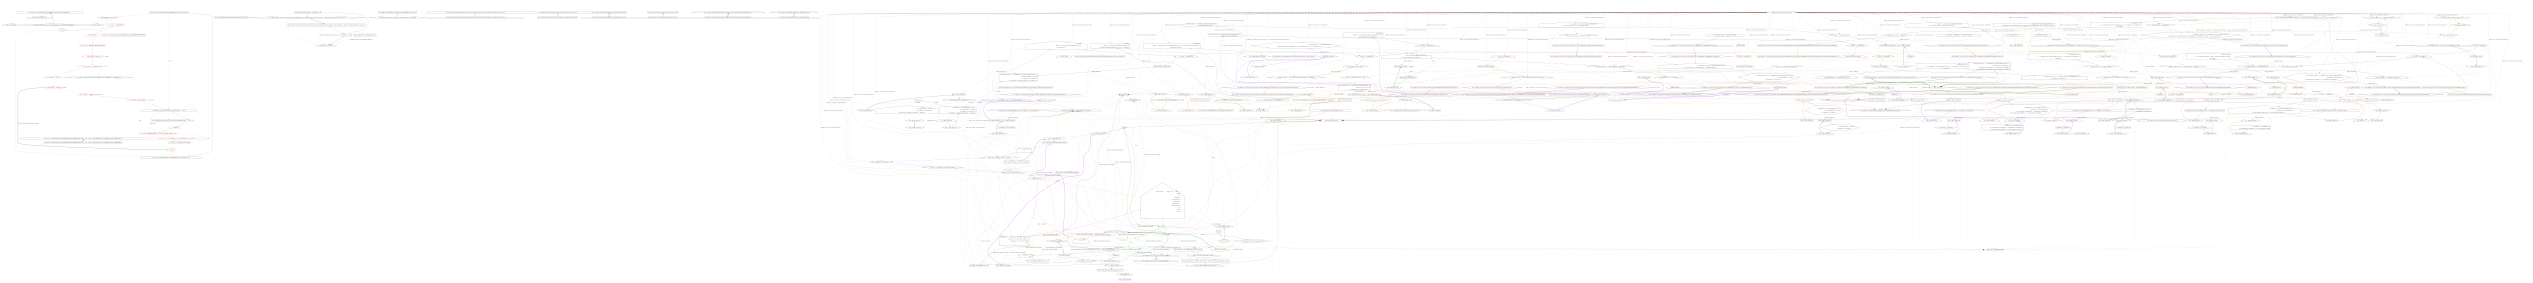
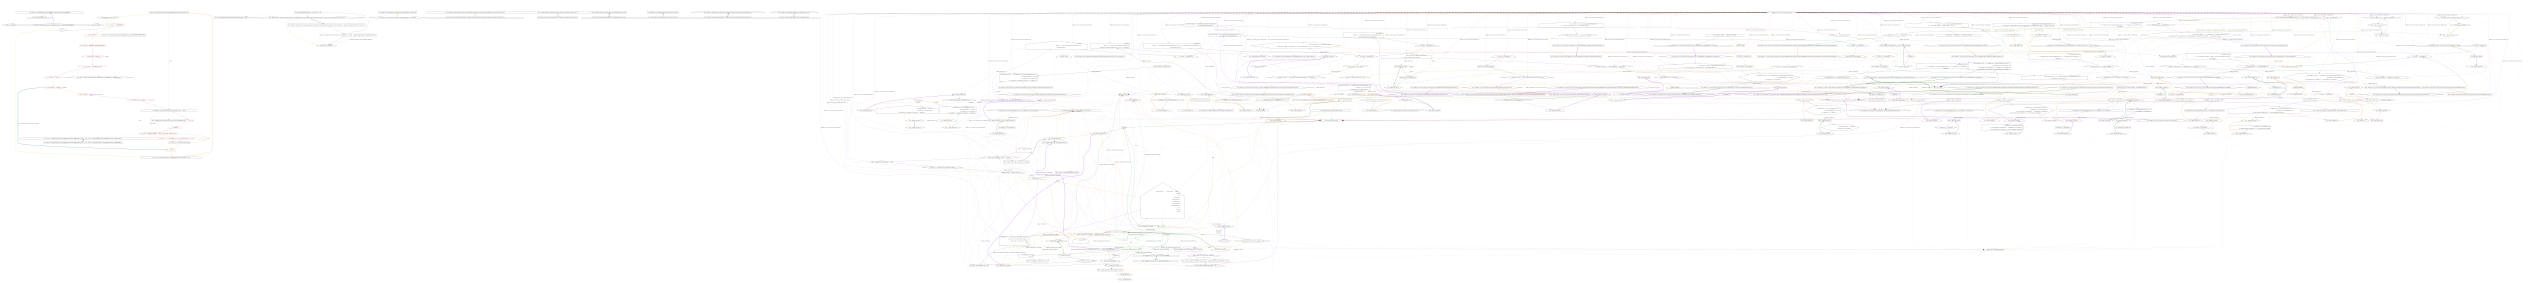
(2081, 134) -> none
(1120, 236) -> (1142, 229)
